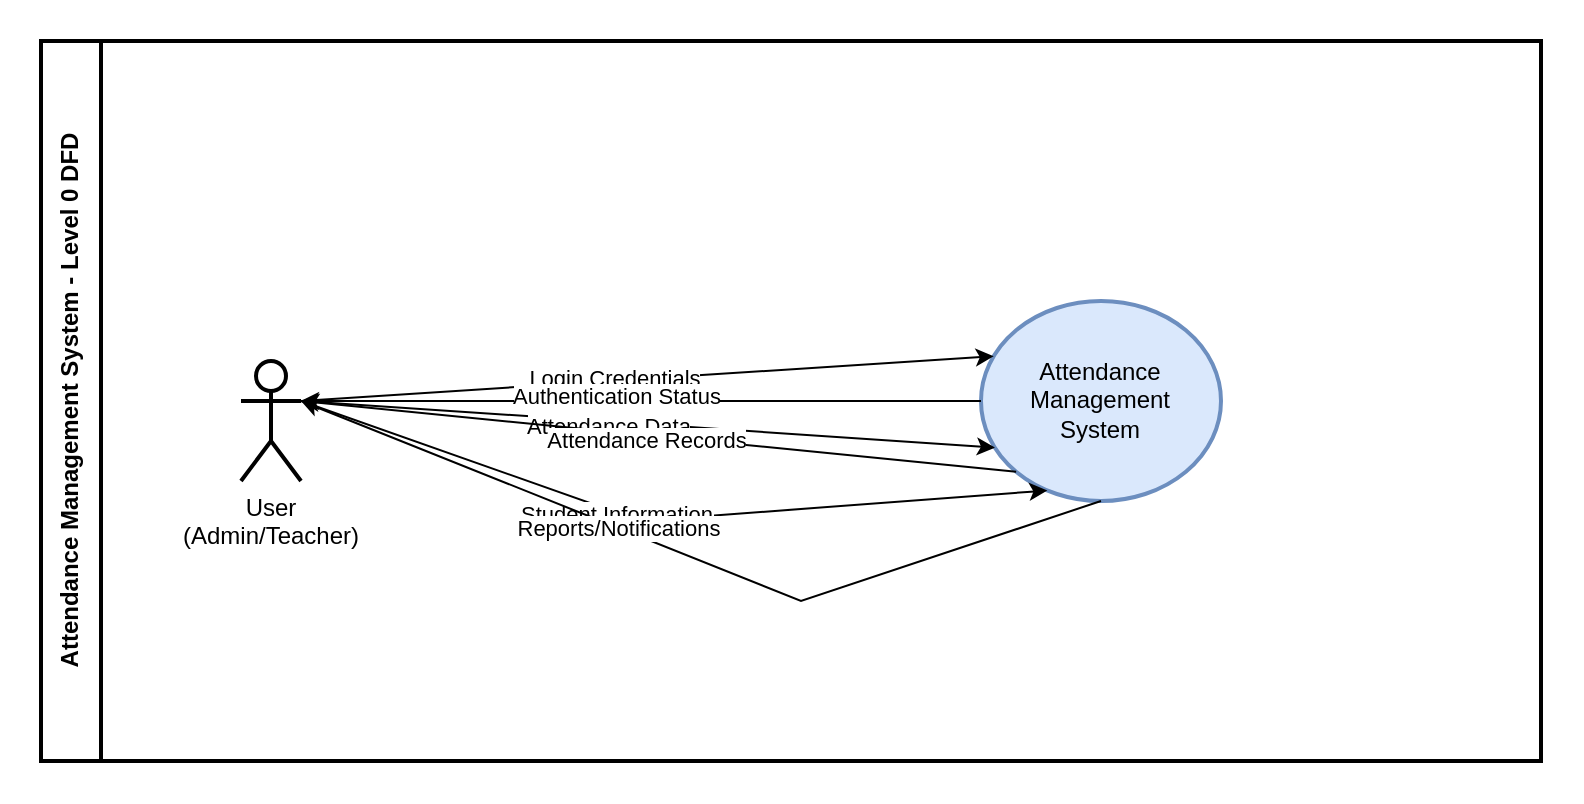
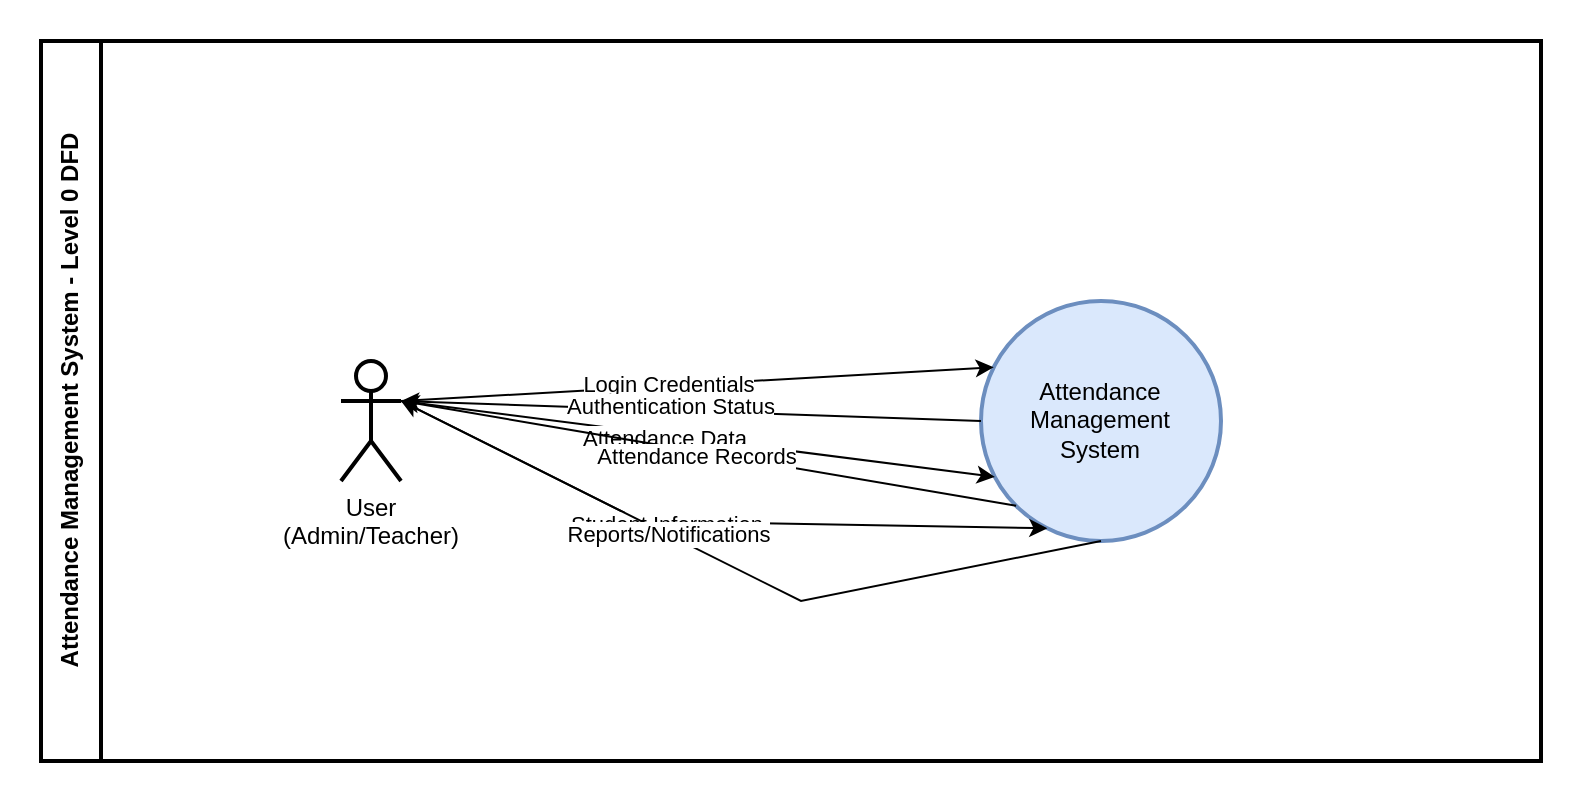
(1101, 401) -> (1101, 421)
(271, 421) -> (371, 421)
